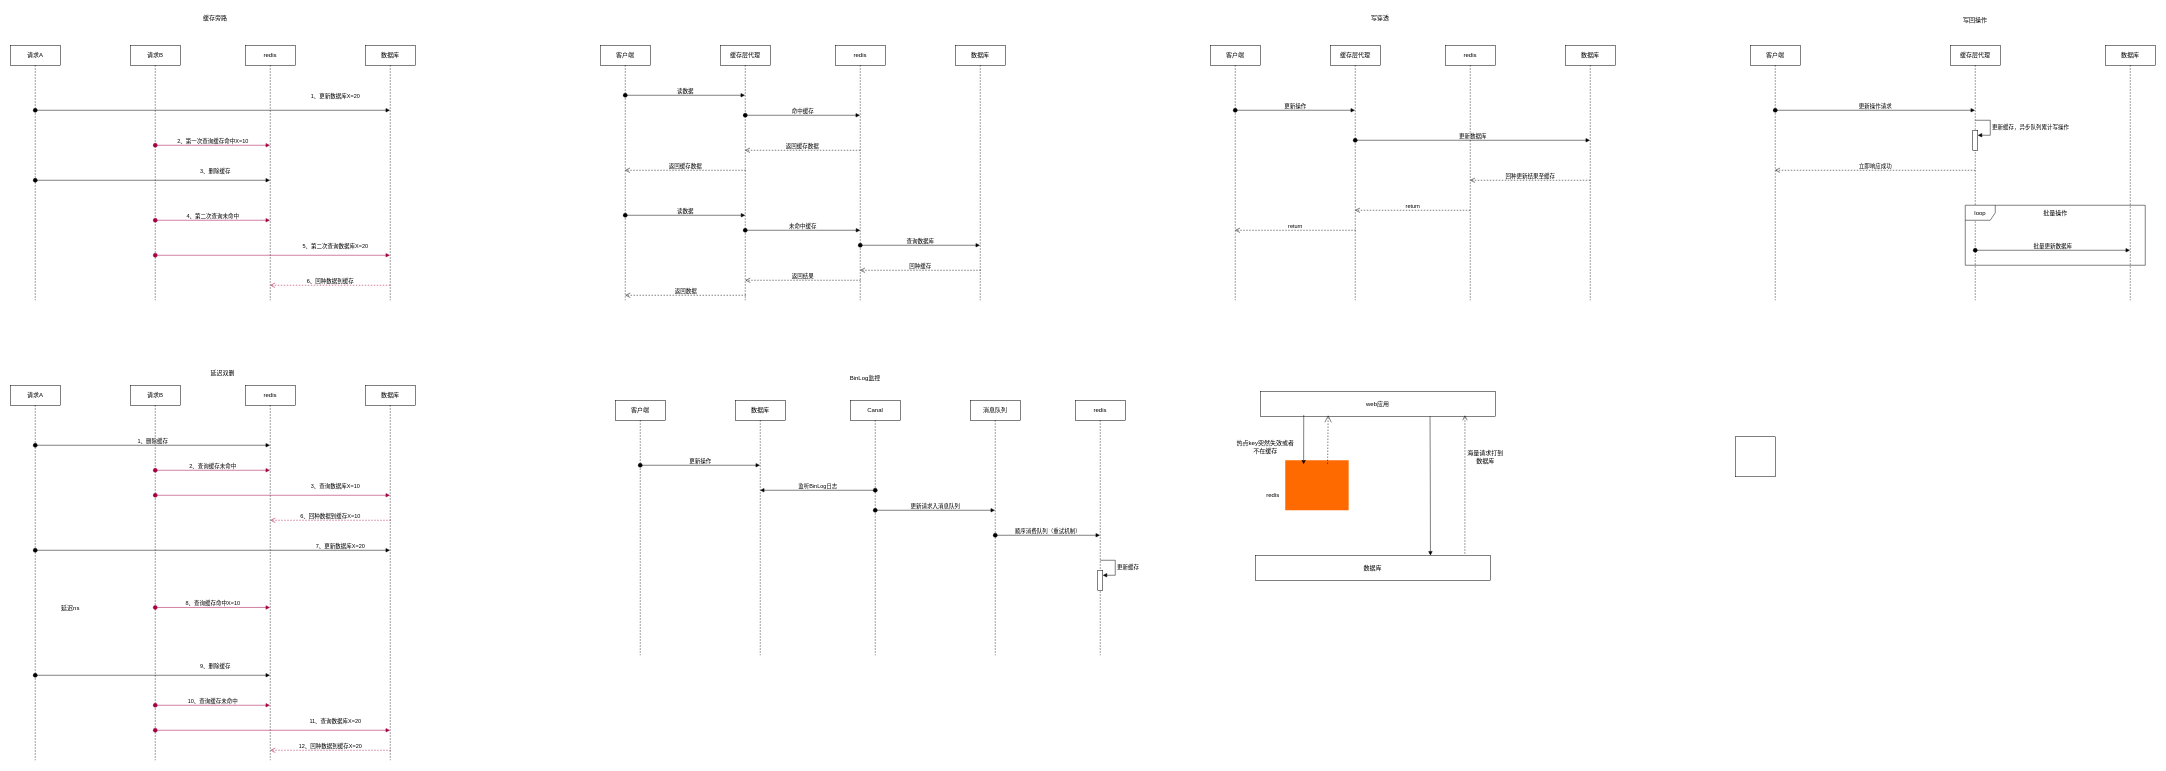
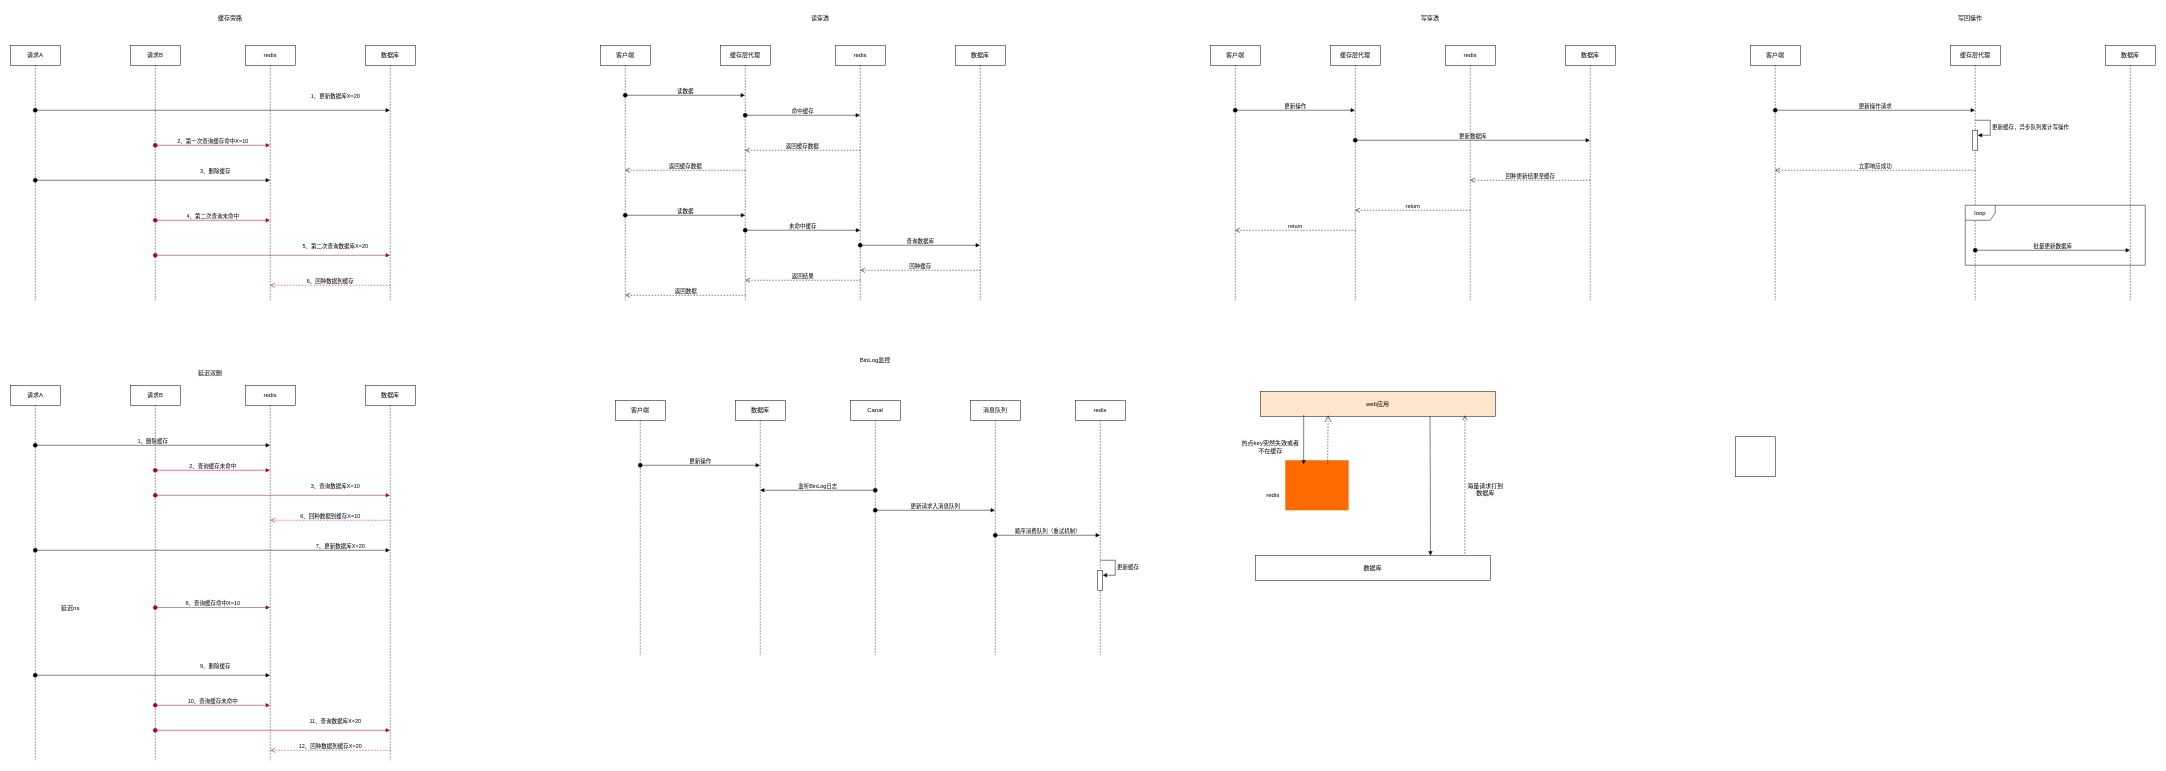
(215, 18) -> (230, 18)
none -> (820, 18)
(1380, 18) -> (1430, 18)
(1975, 20) -> (1970, 18)
(2055, 213) -> none
(223, 373) -> (210, 373)
(865, 378) -> (875, 360)
(1378, 404) -> (1378, 404)
(1265, 447) -> (1270, 447)
(1485, 457) -> (1485, 489)
